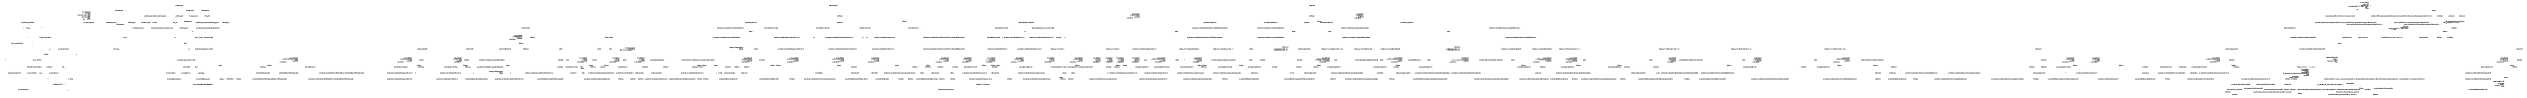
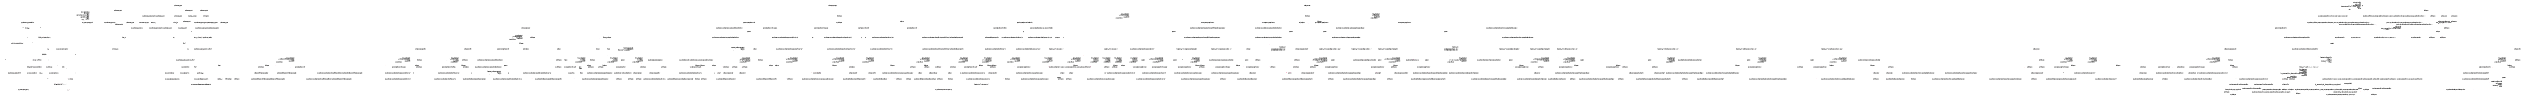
(1658, 73) -> (1660, 73)
